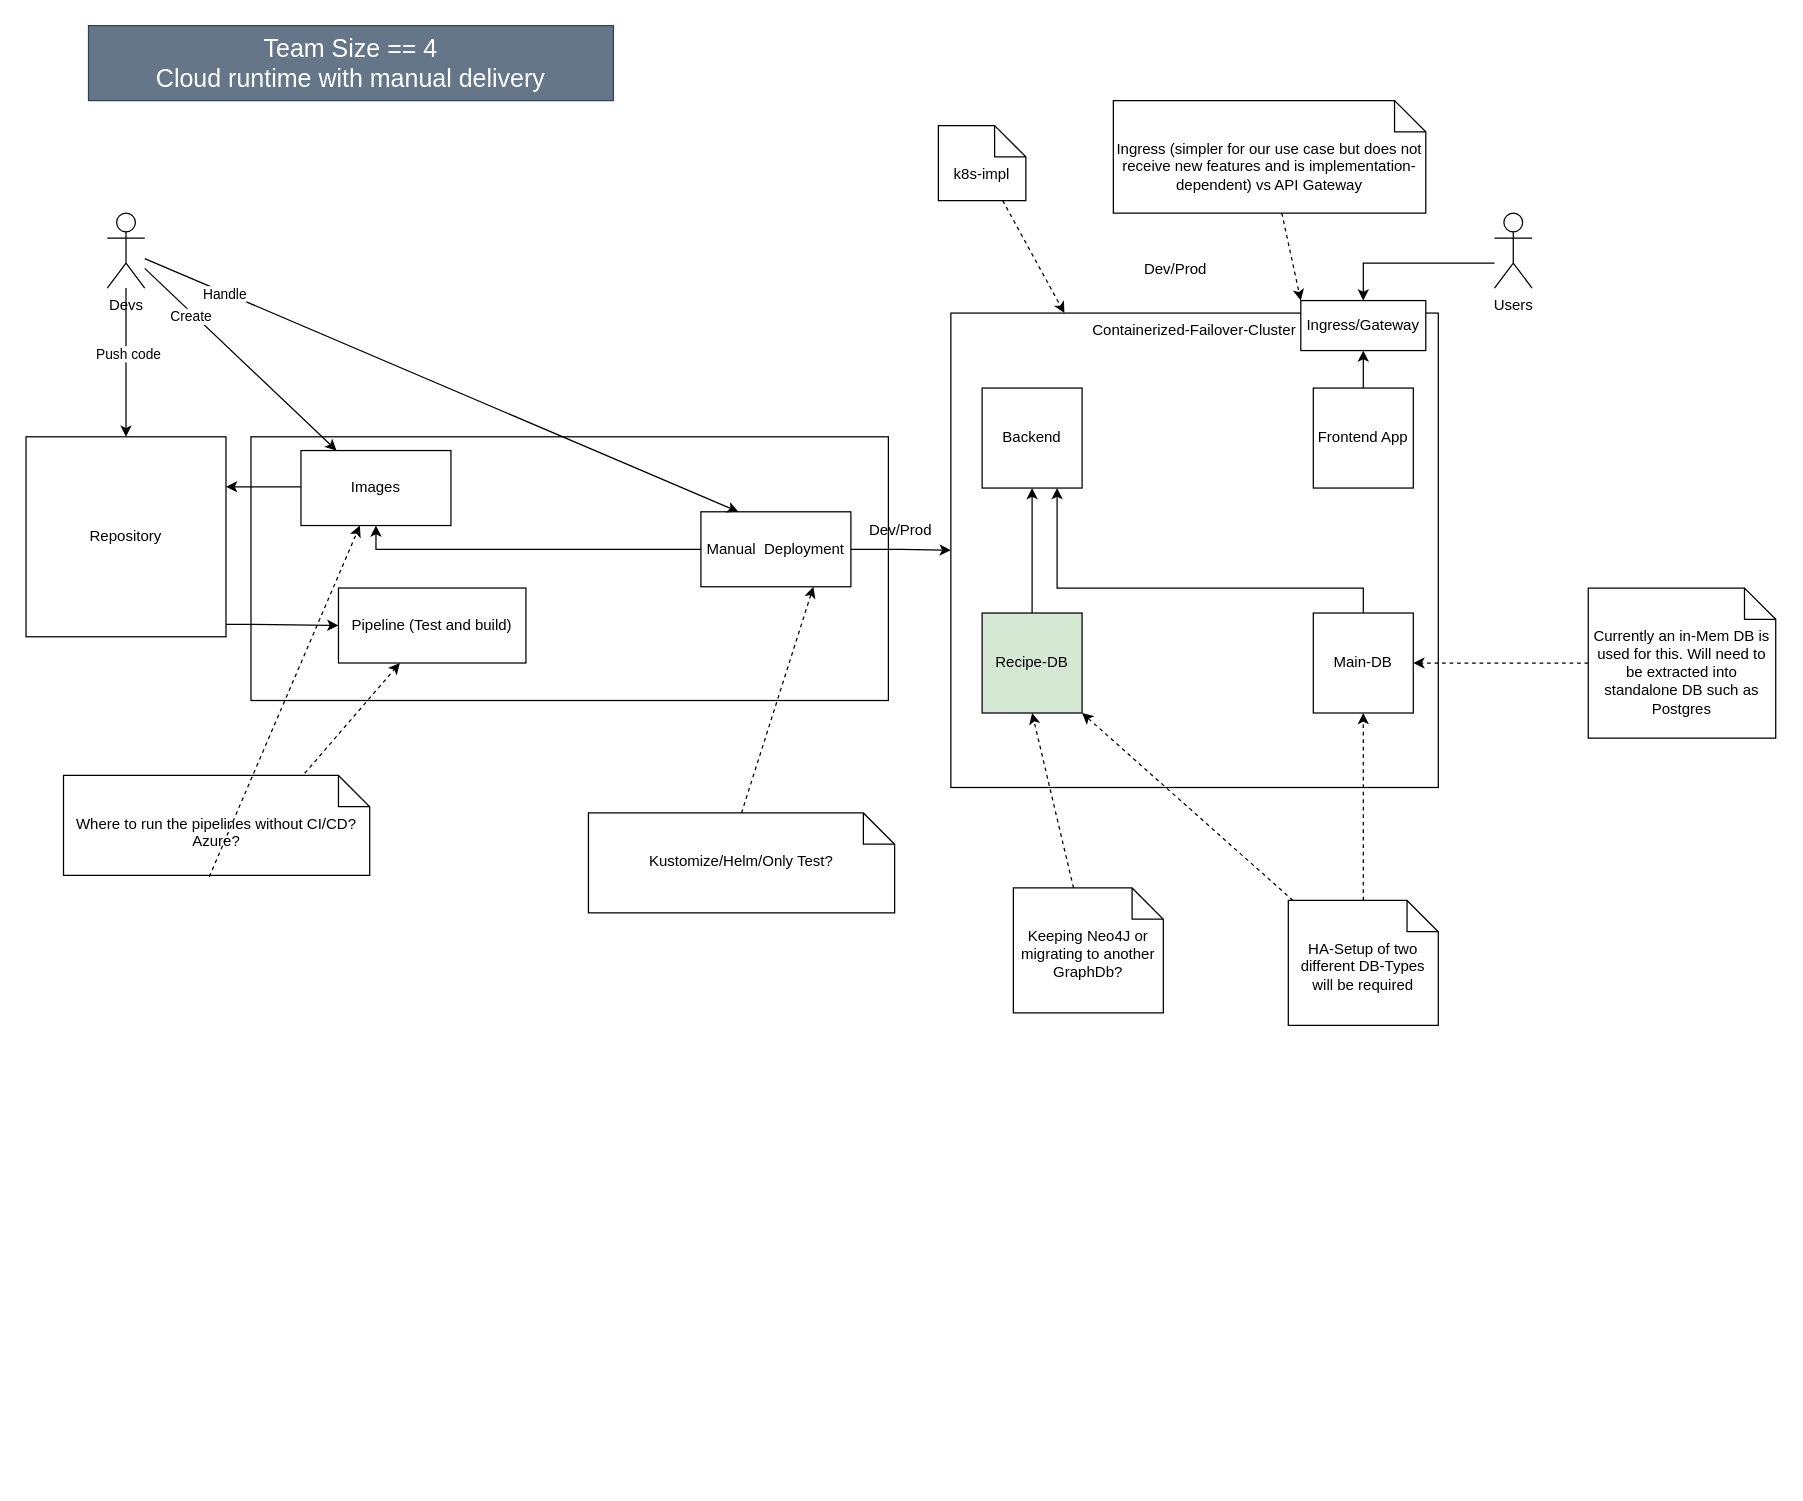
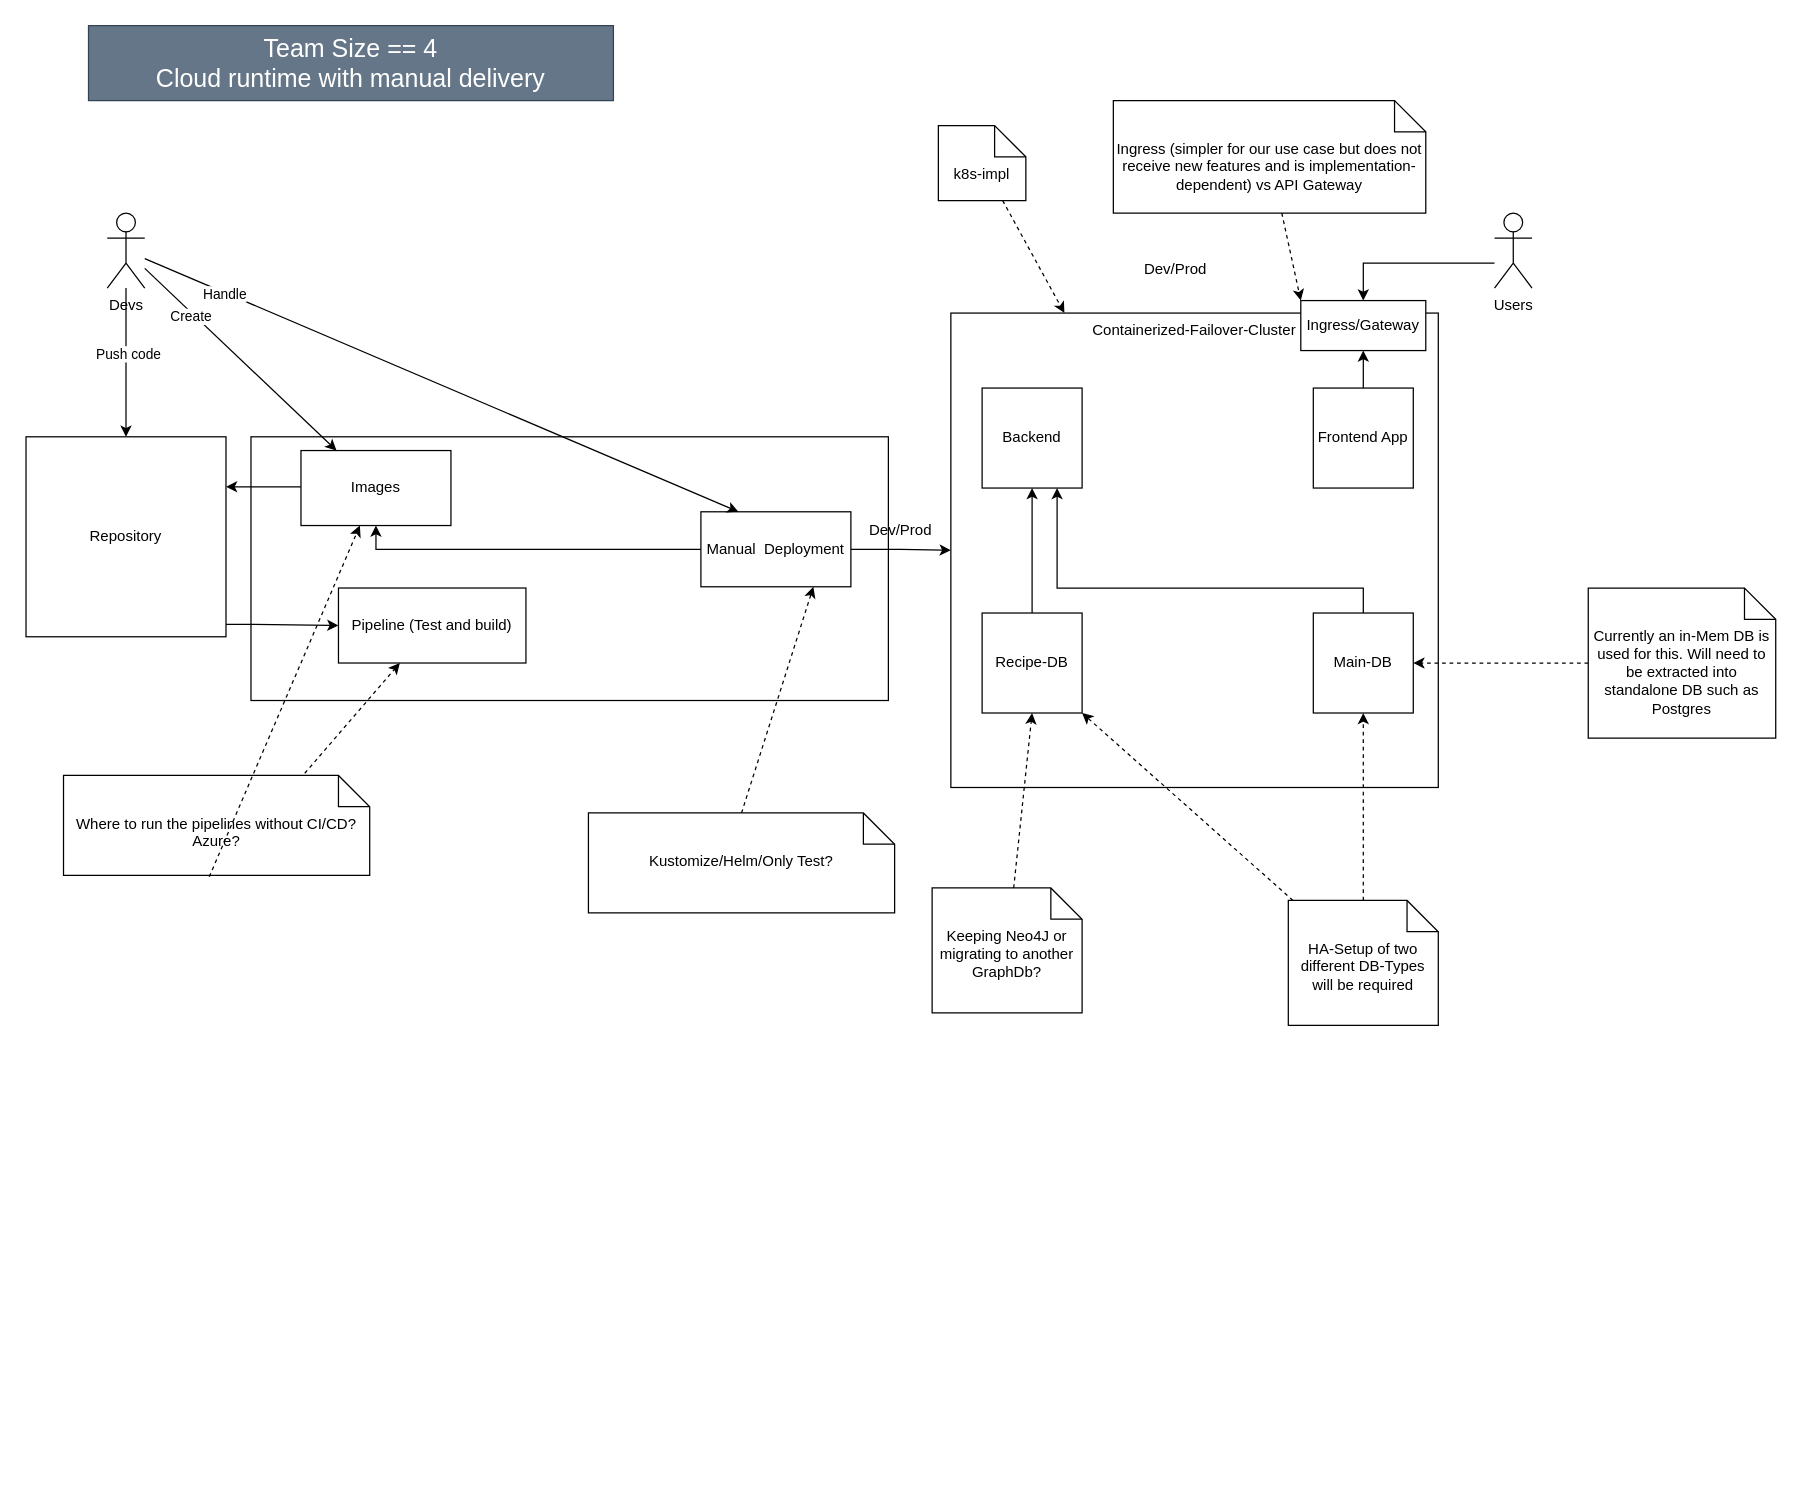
(1032, 663) -> (1032, 663)
(1088, 951) -> (1007, 951)
